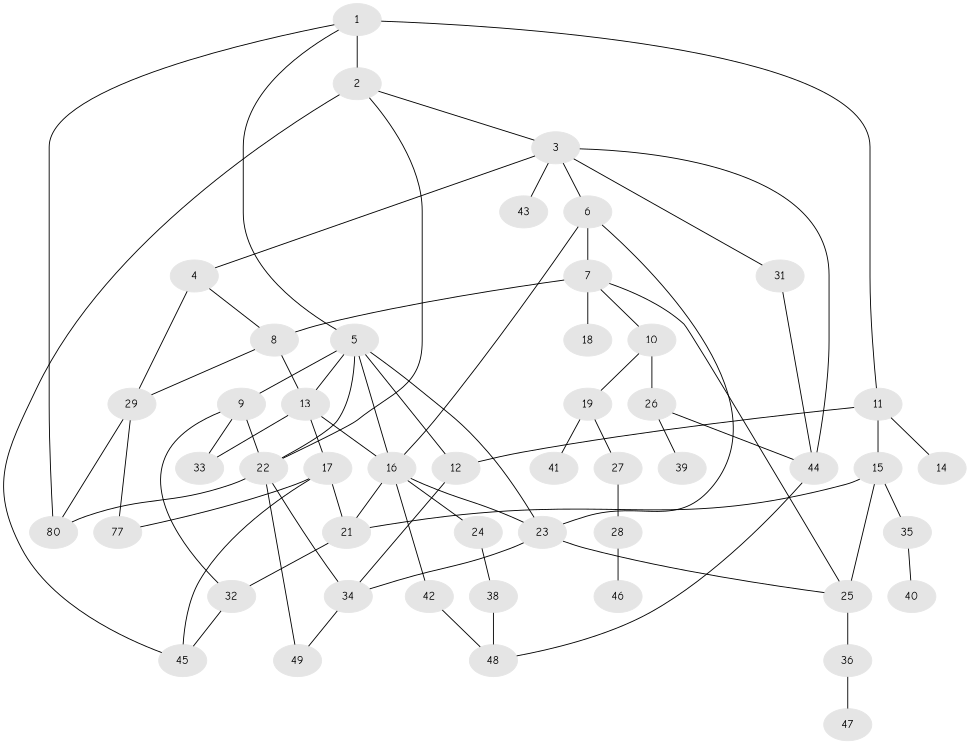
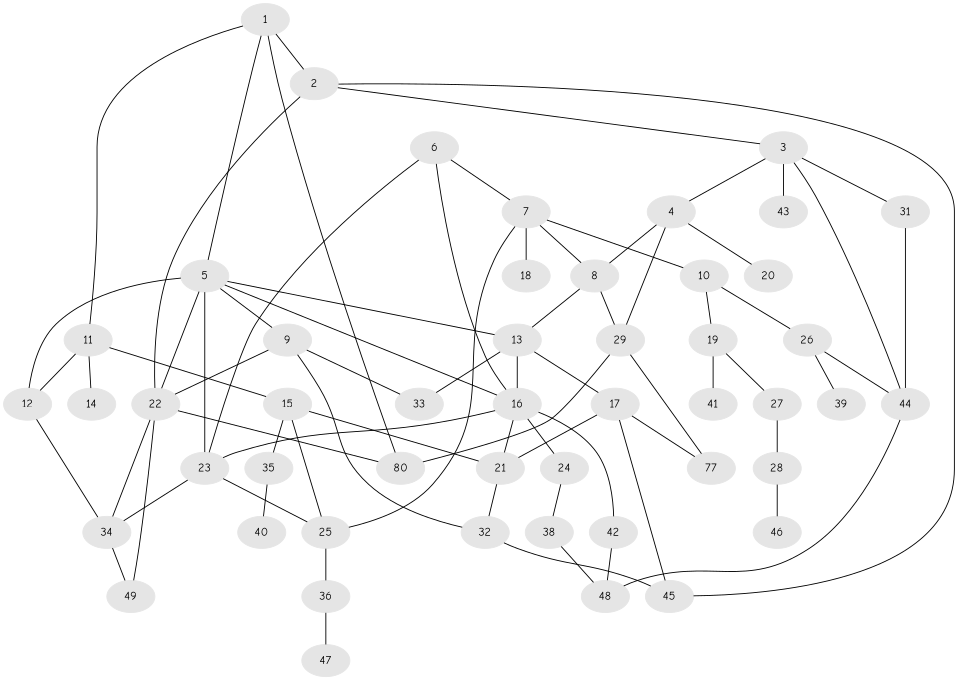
(572, 180) -> none
none -> (768, 276)
